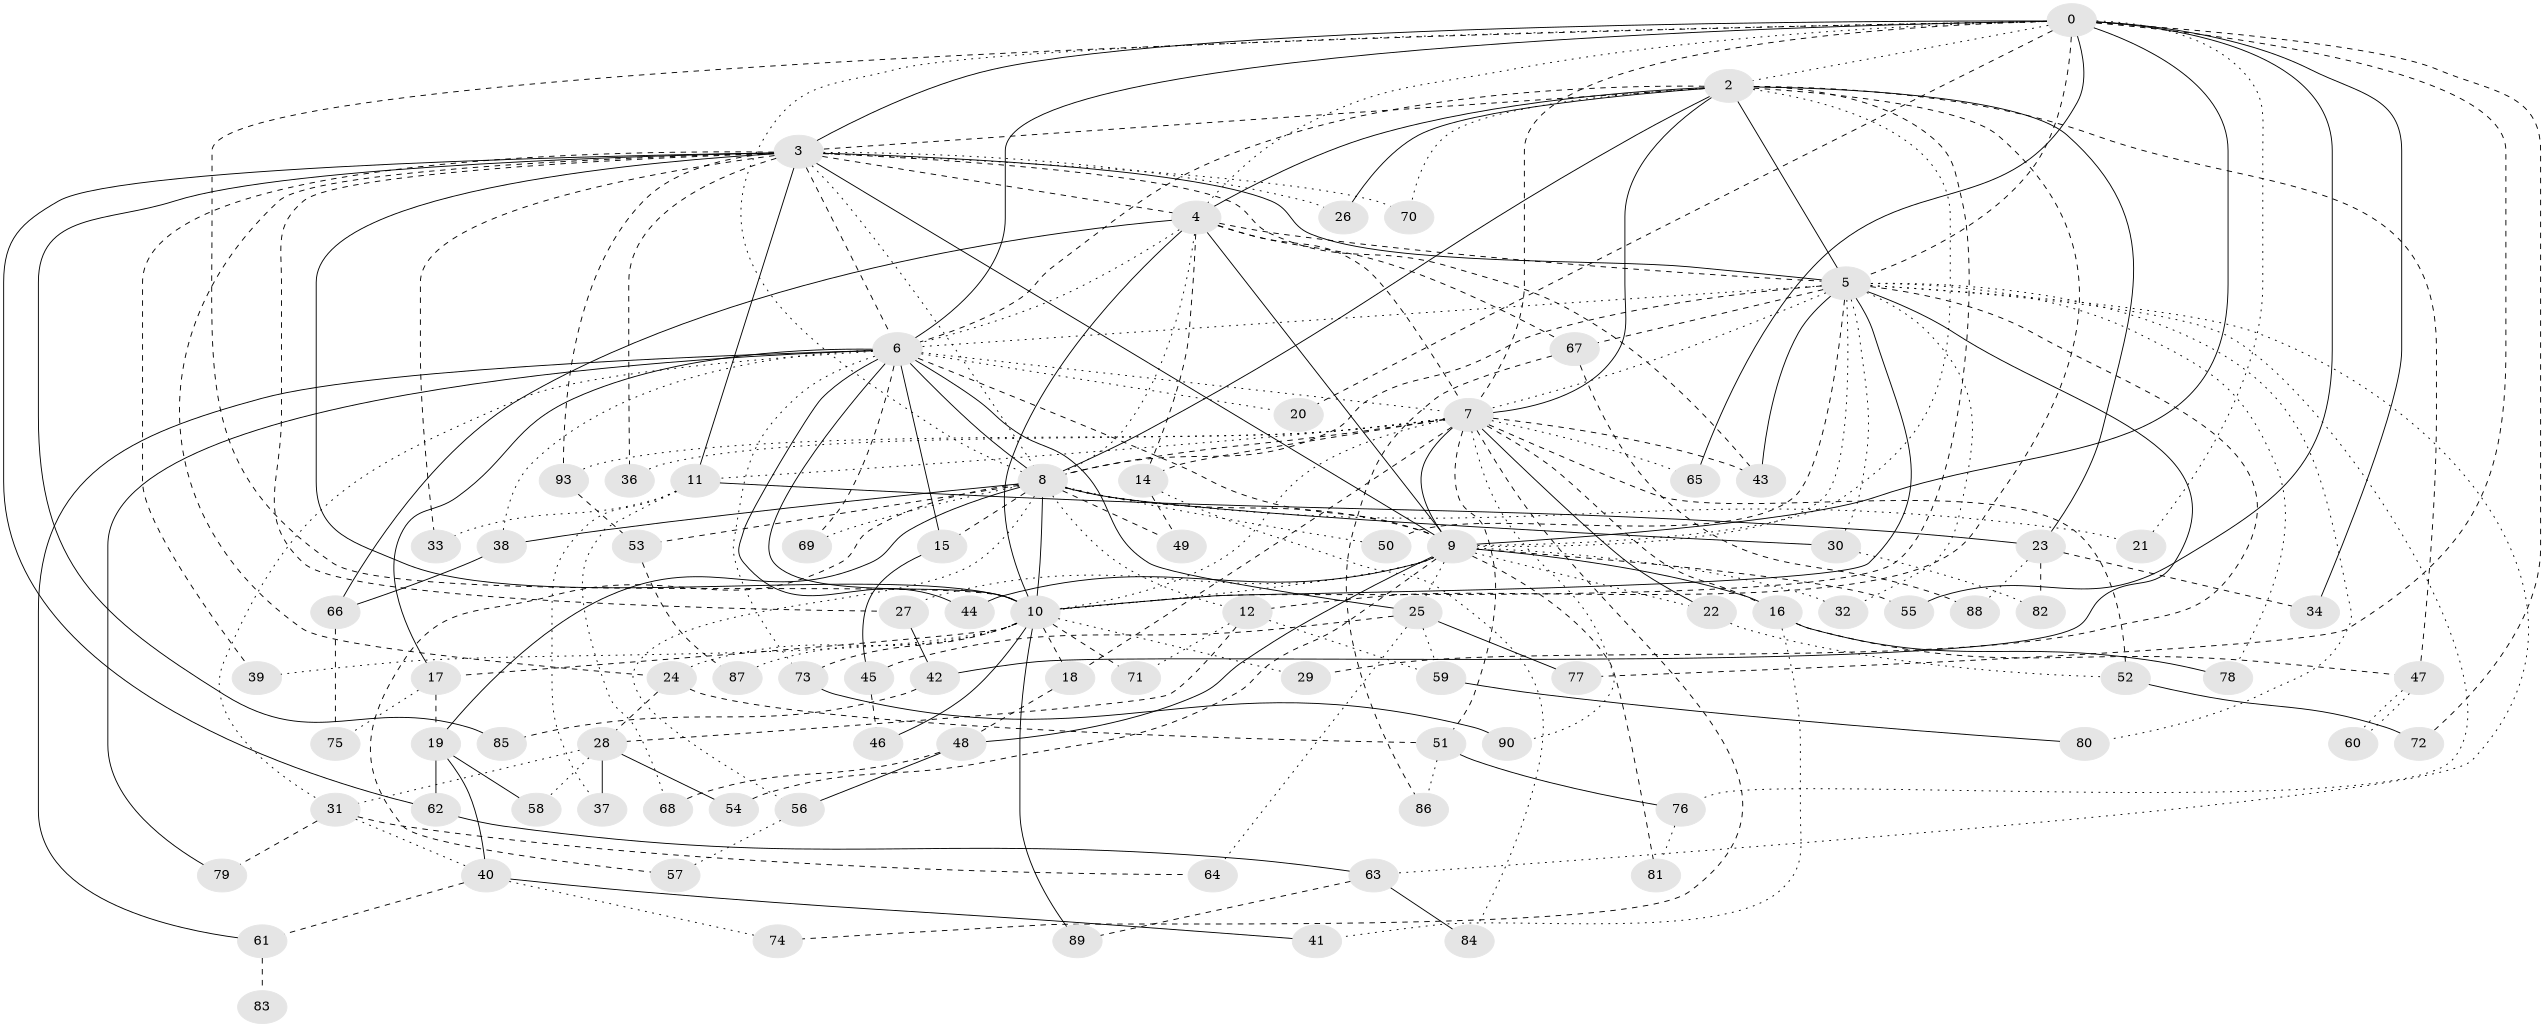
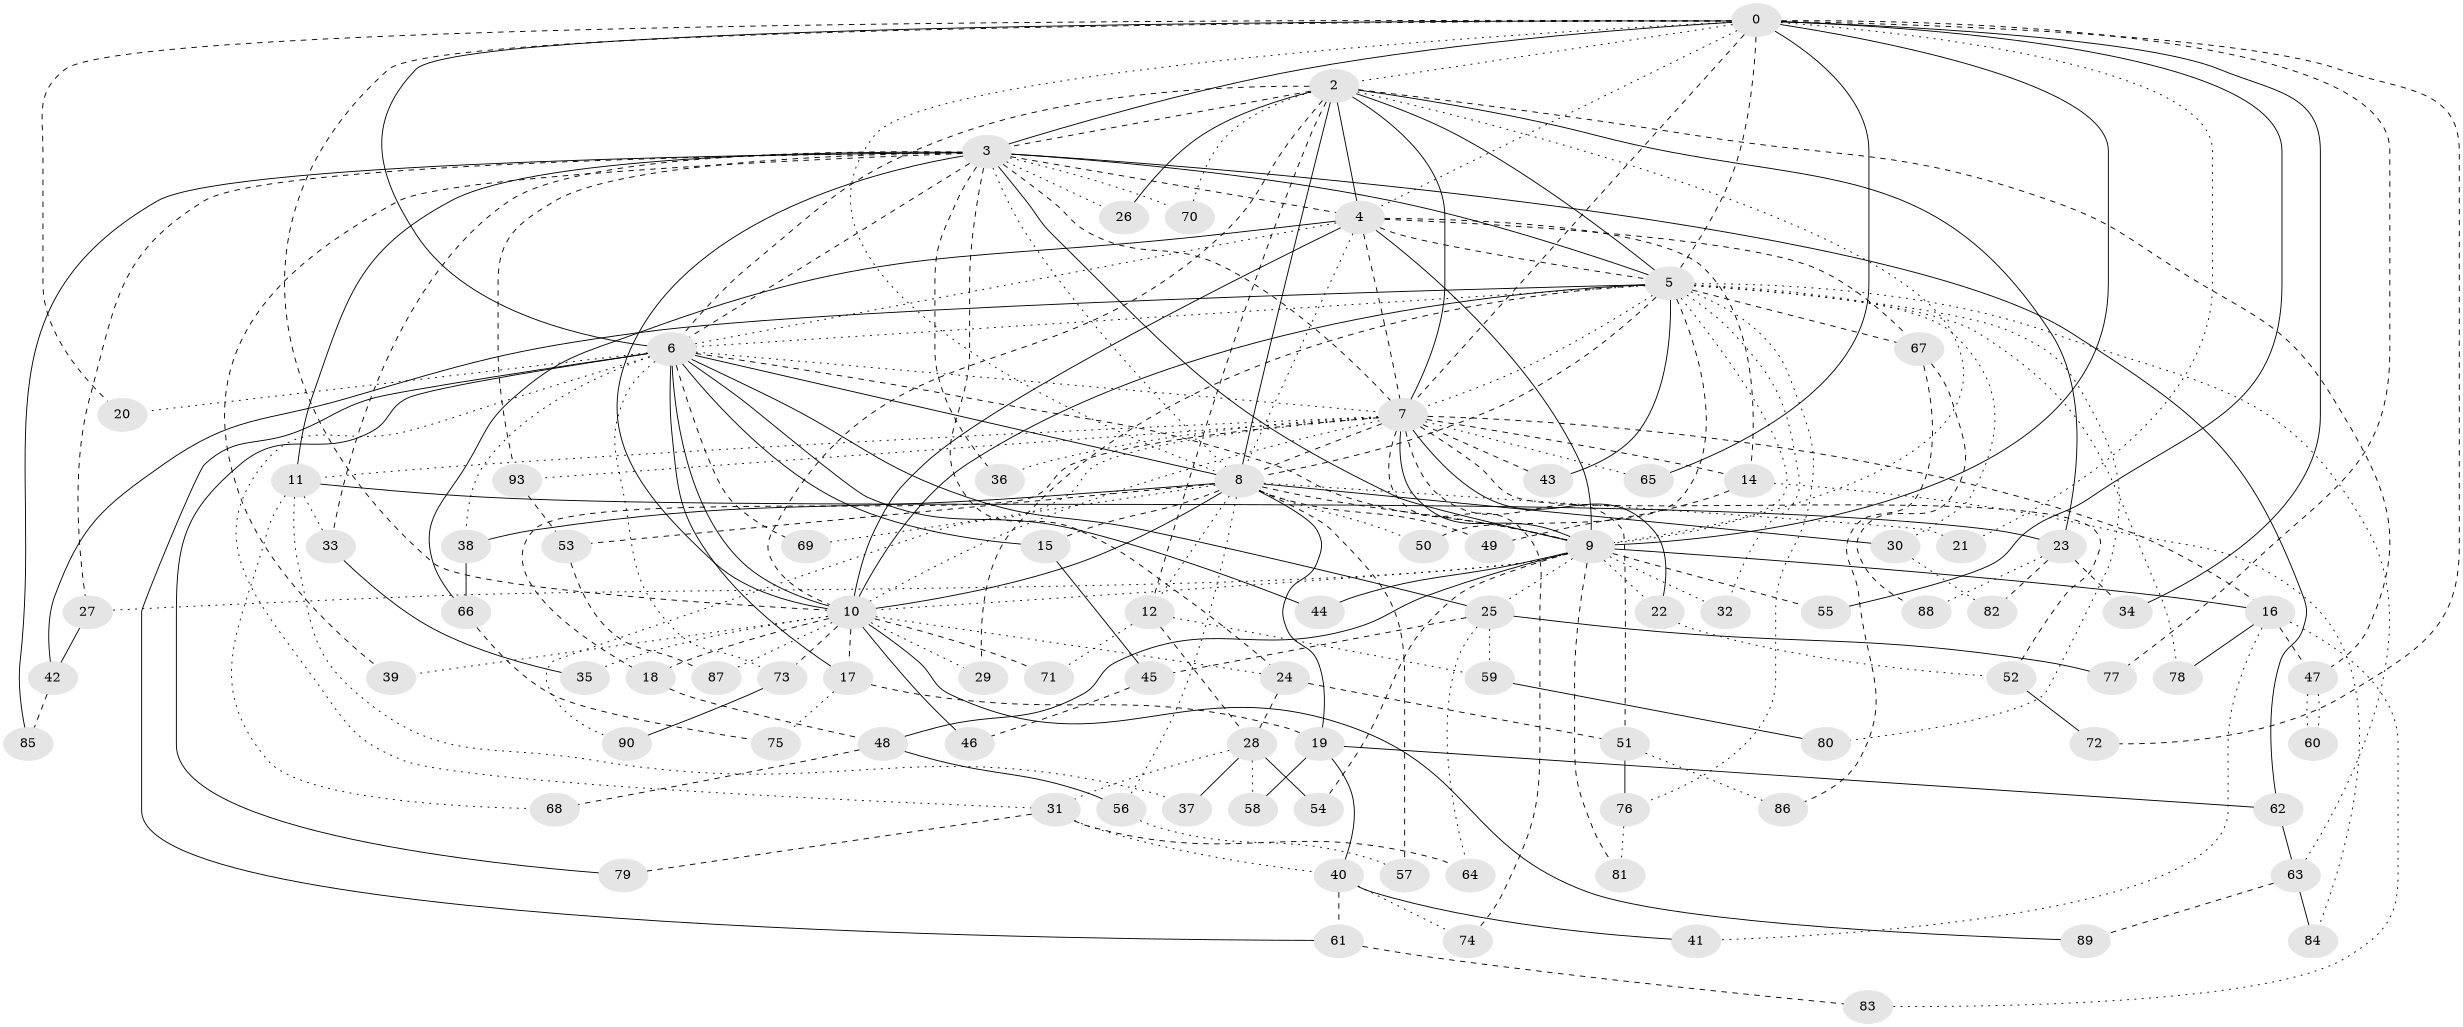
(1247, 213) -> (1207, 260)
none -> (585, 678)
none -> (2322, 968)
